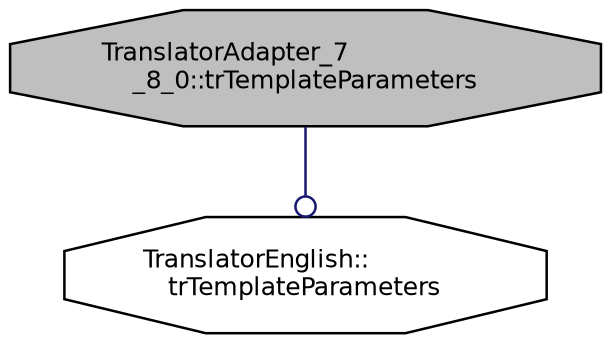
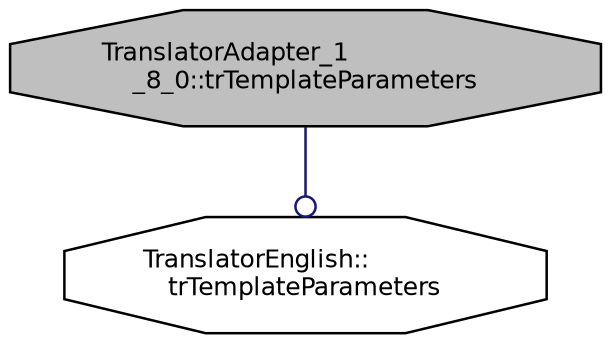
(306, 68) -> (306, 68)
